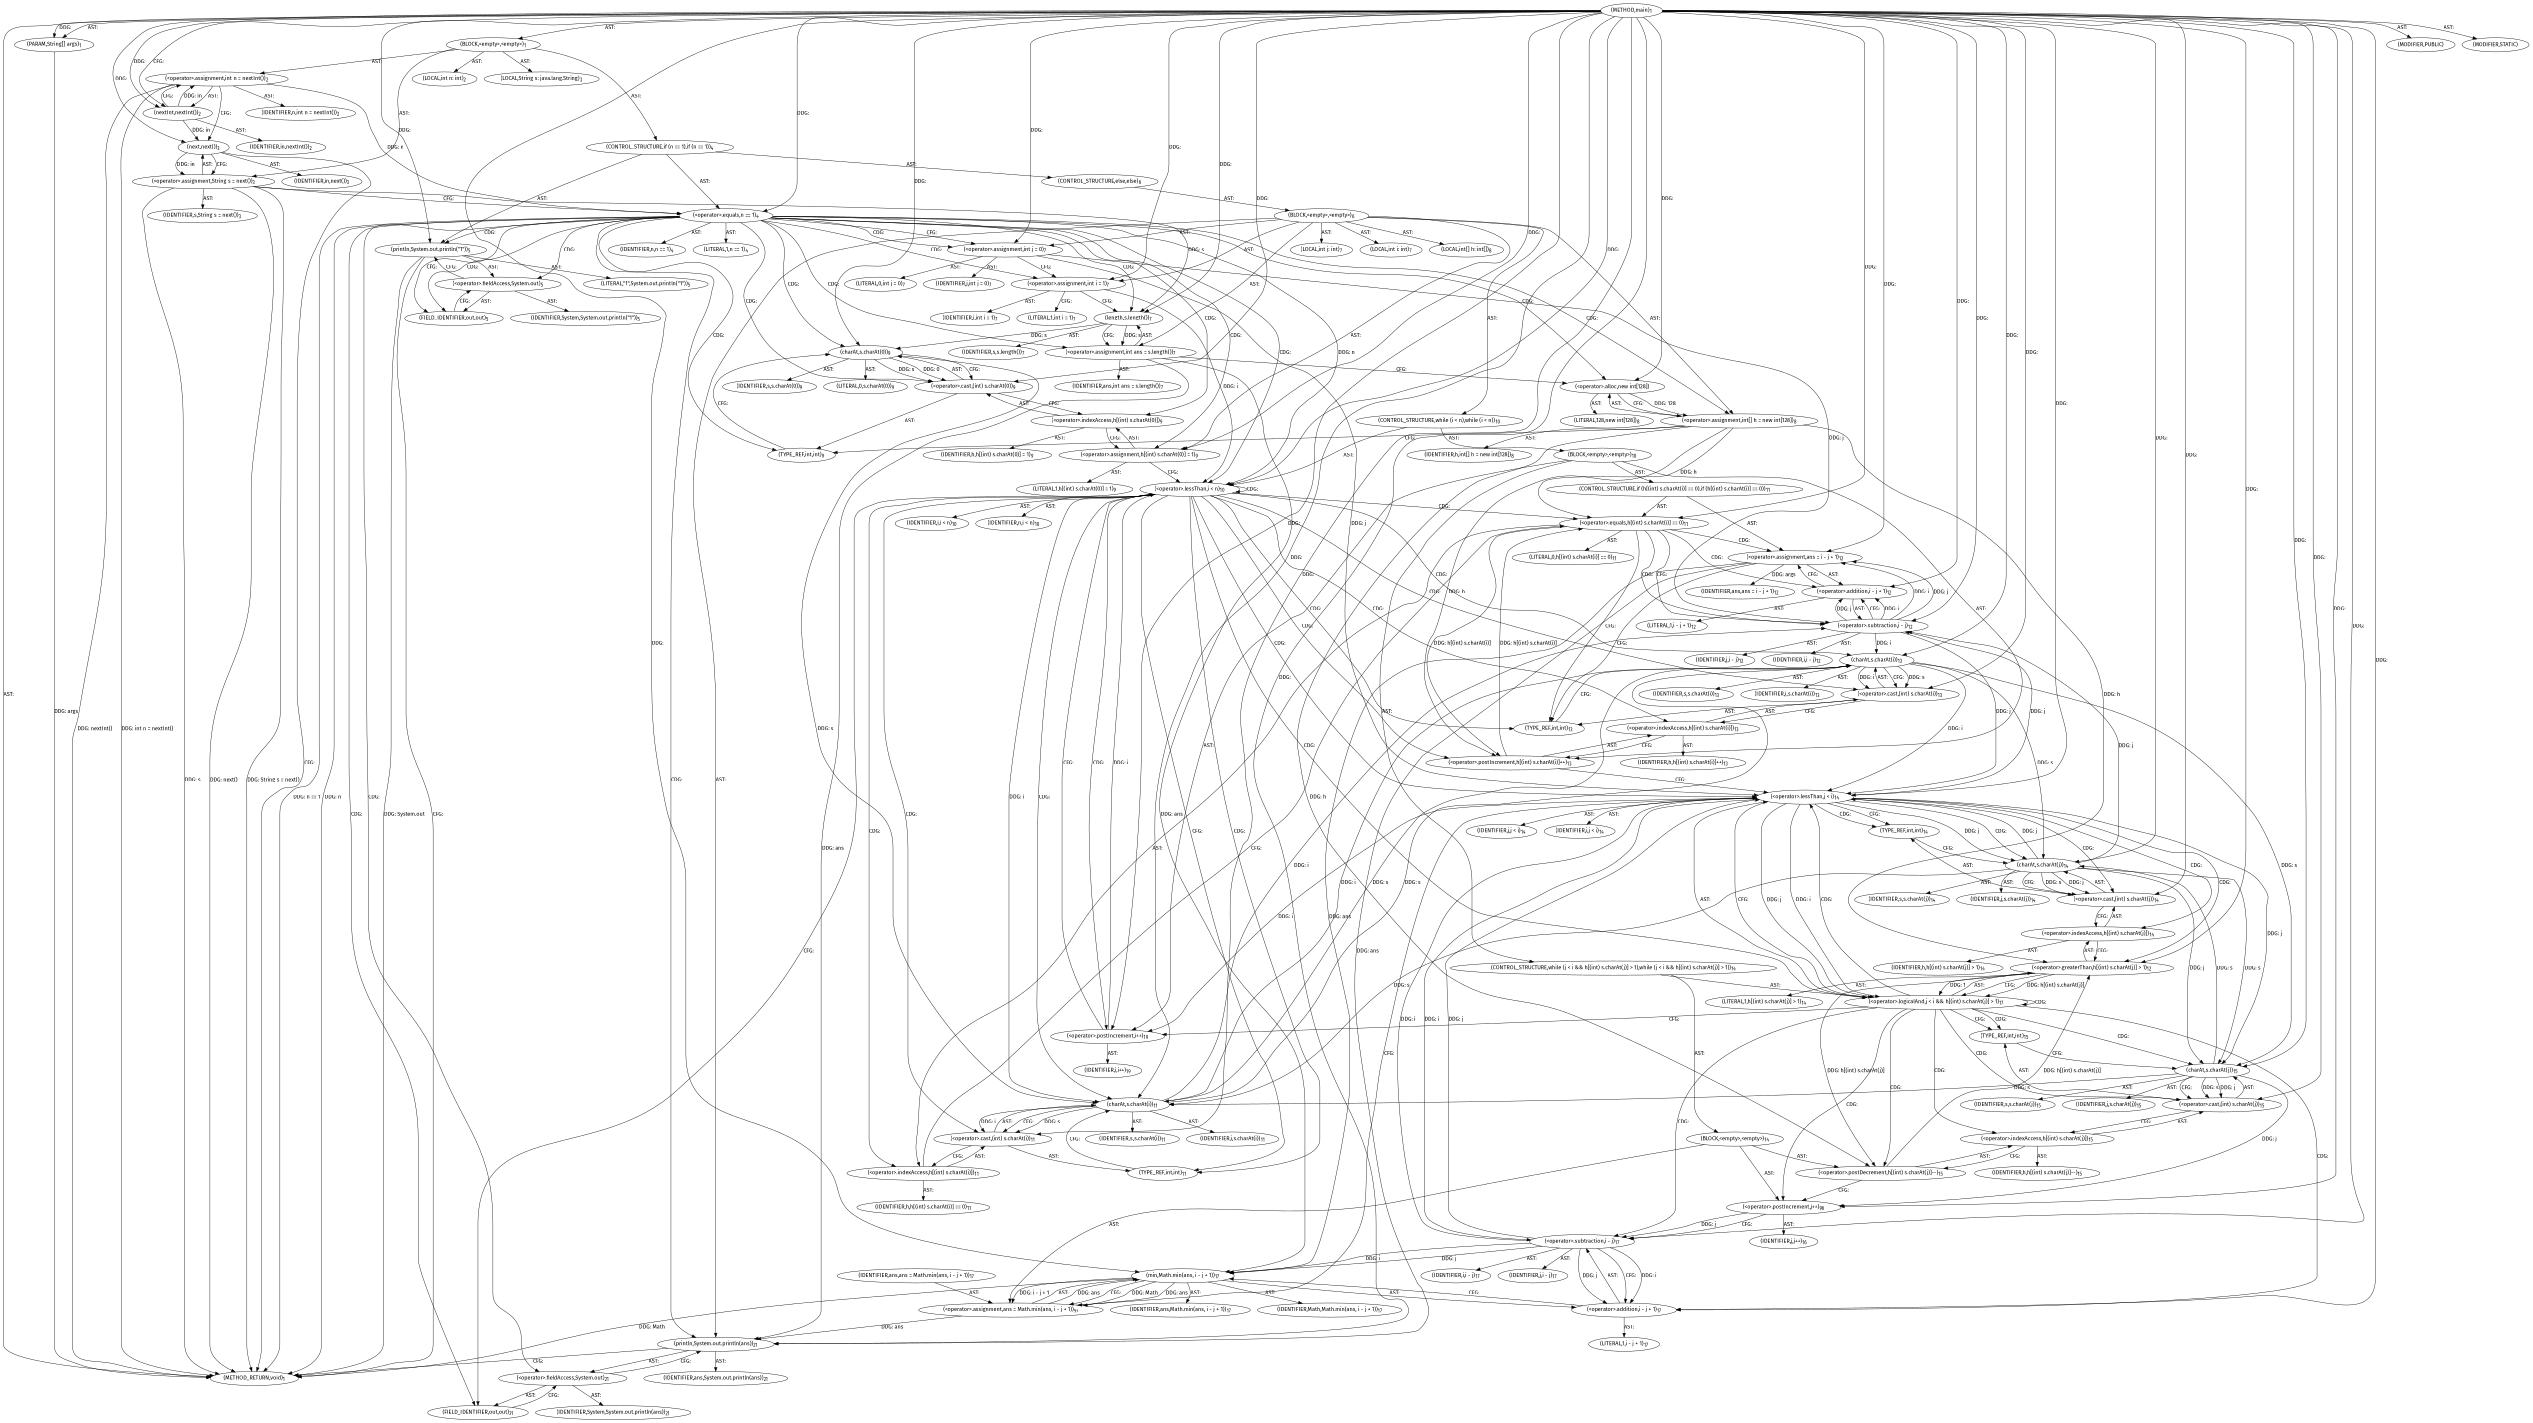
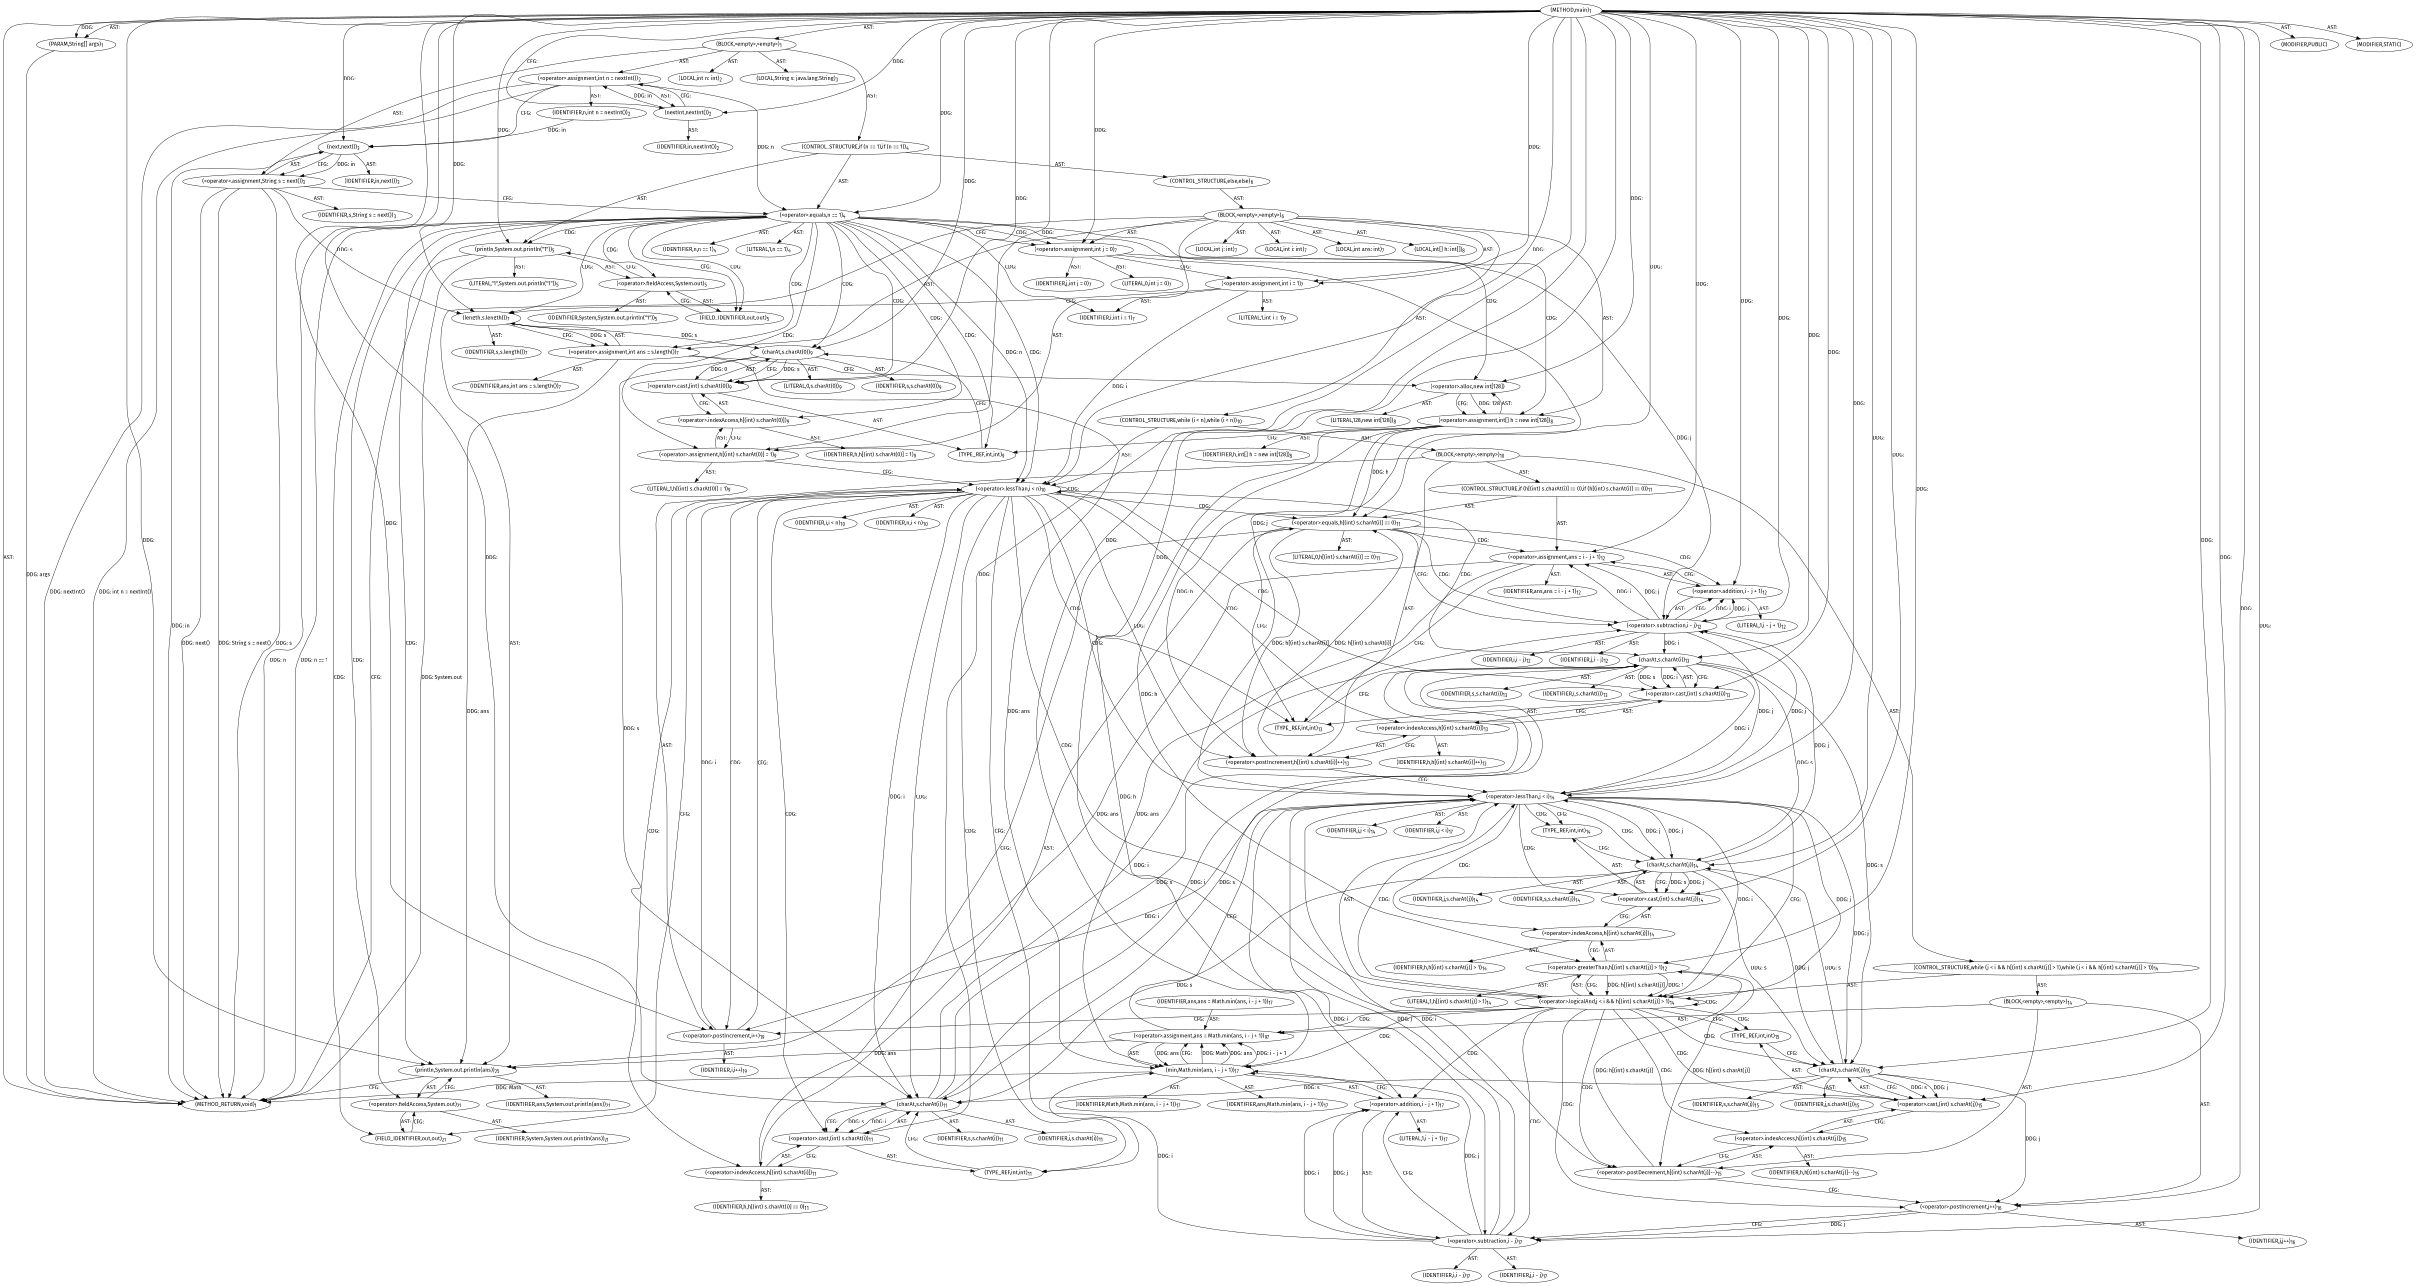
(189, 129) -> (514, 135)
(897, 249) -> (979, 243)
none -> (1360, 250)
(1067, 301) -> (1268, 301)
(1784, 575) -> (1556, 575)
(310, 763) -> (181, 626)
(1602, 831) -> (1451, 831)
(2108, 832) -> none
(2001, 1002) -> (1672, 1002)
none -> (1424, 1010)
none -> (1393, 1024)
(1822, 1207) -> (1999, 1207)
(755, 1344) -> (497, 1070)
